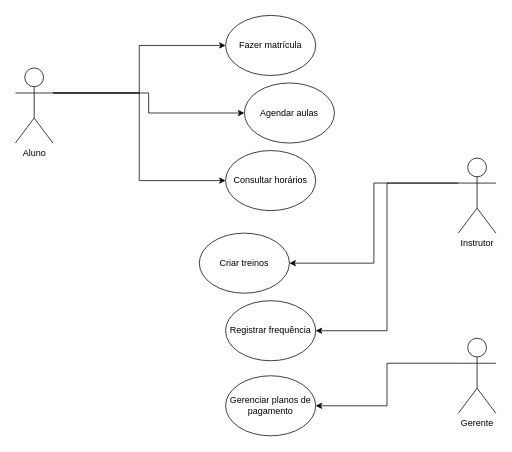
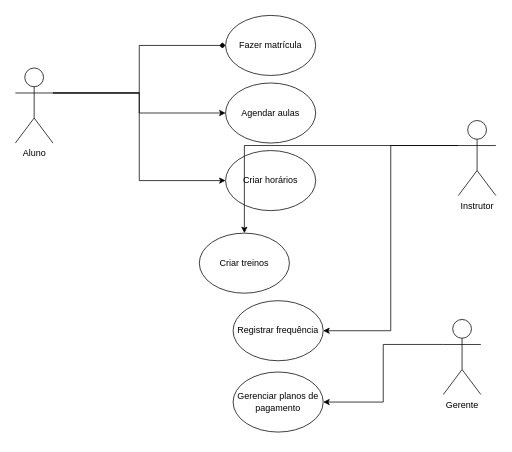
(219, 45) -> (218, 45)
(289, 113) -> (270, 113)
(270, 180) -> (270, 180)
(477, 195) -> (477, 158)
(270, 330) -> (278, 330)
(477, 375) -> (462, 357)
(270, 405) -> (278, 402)
